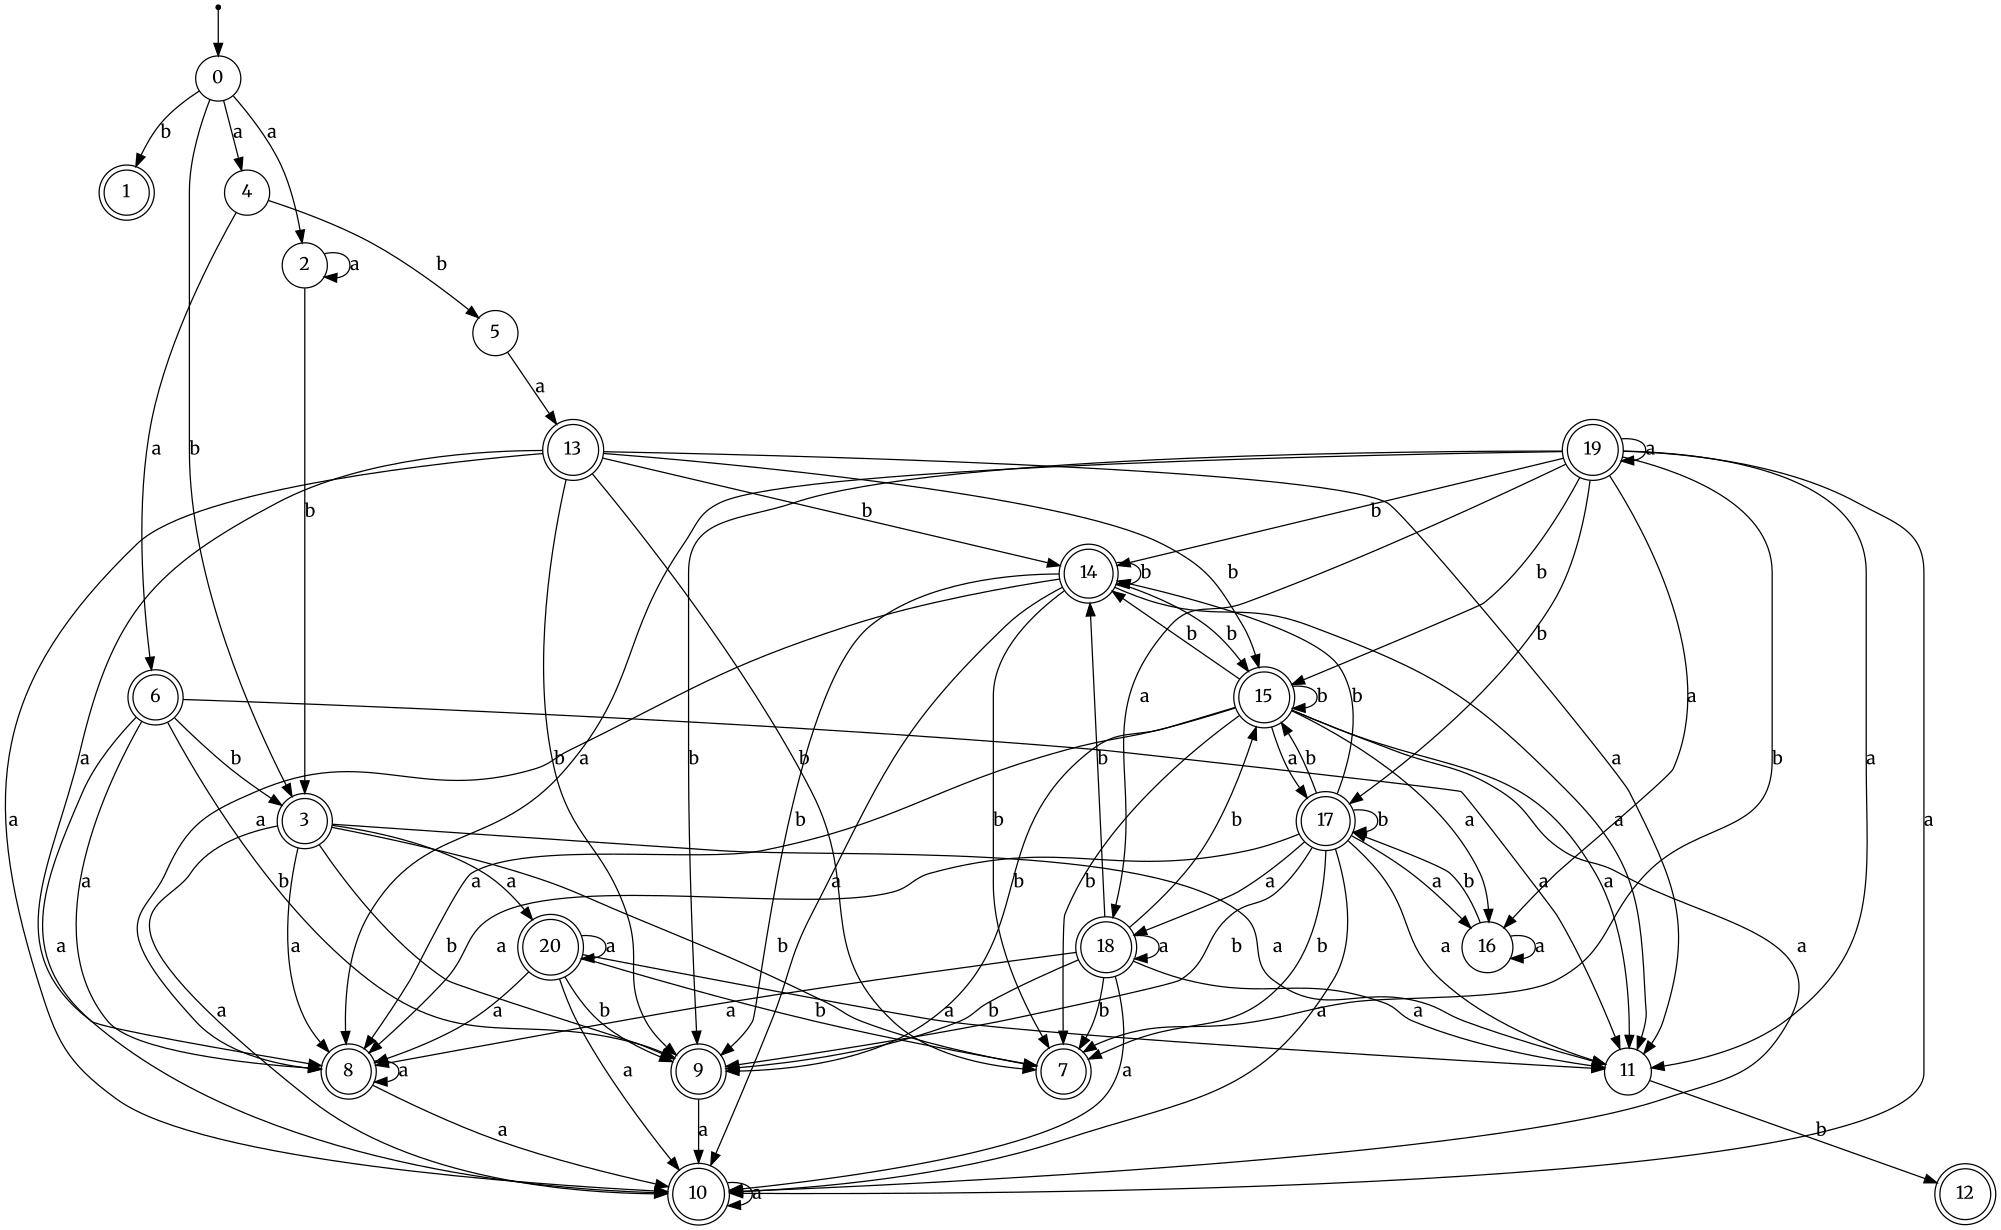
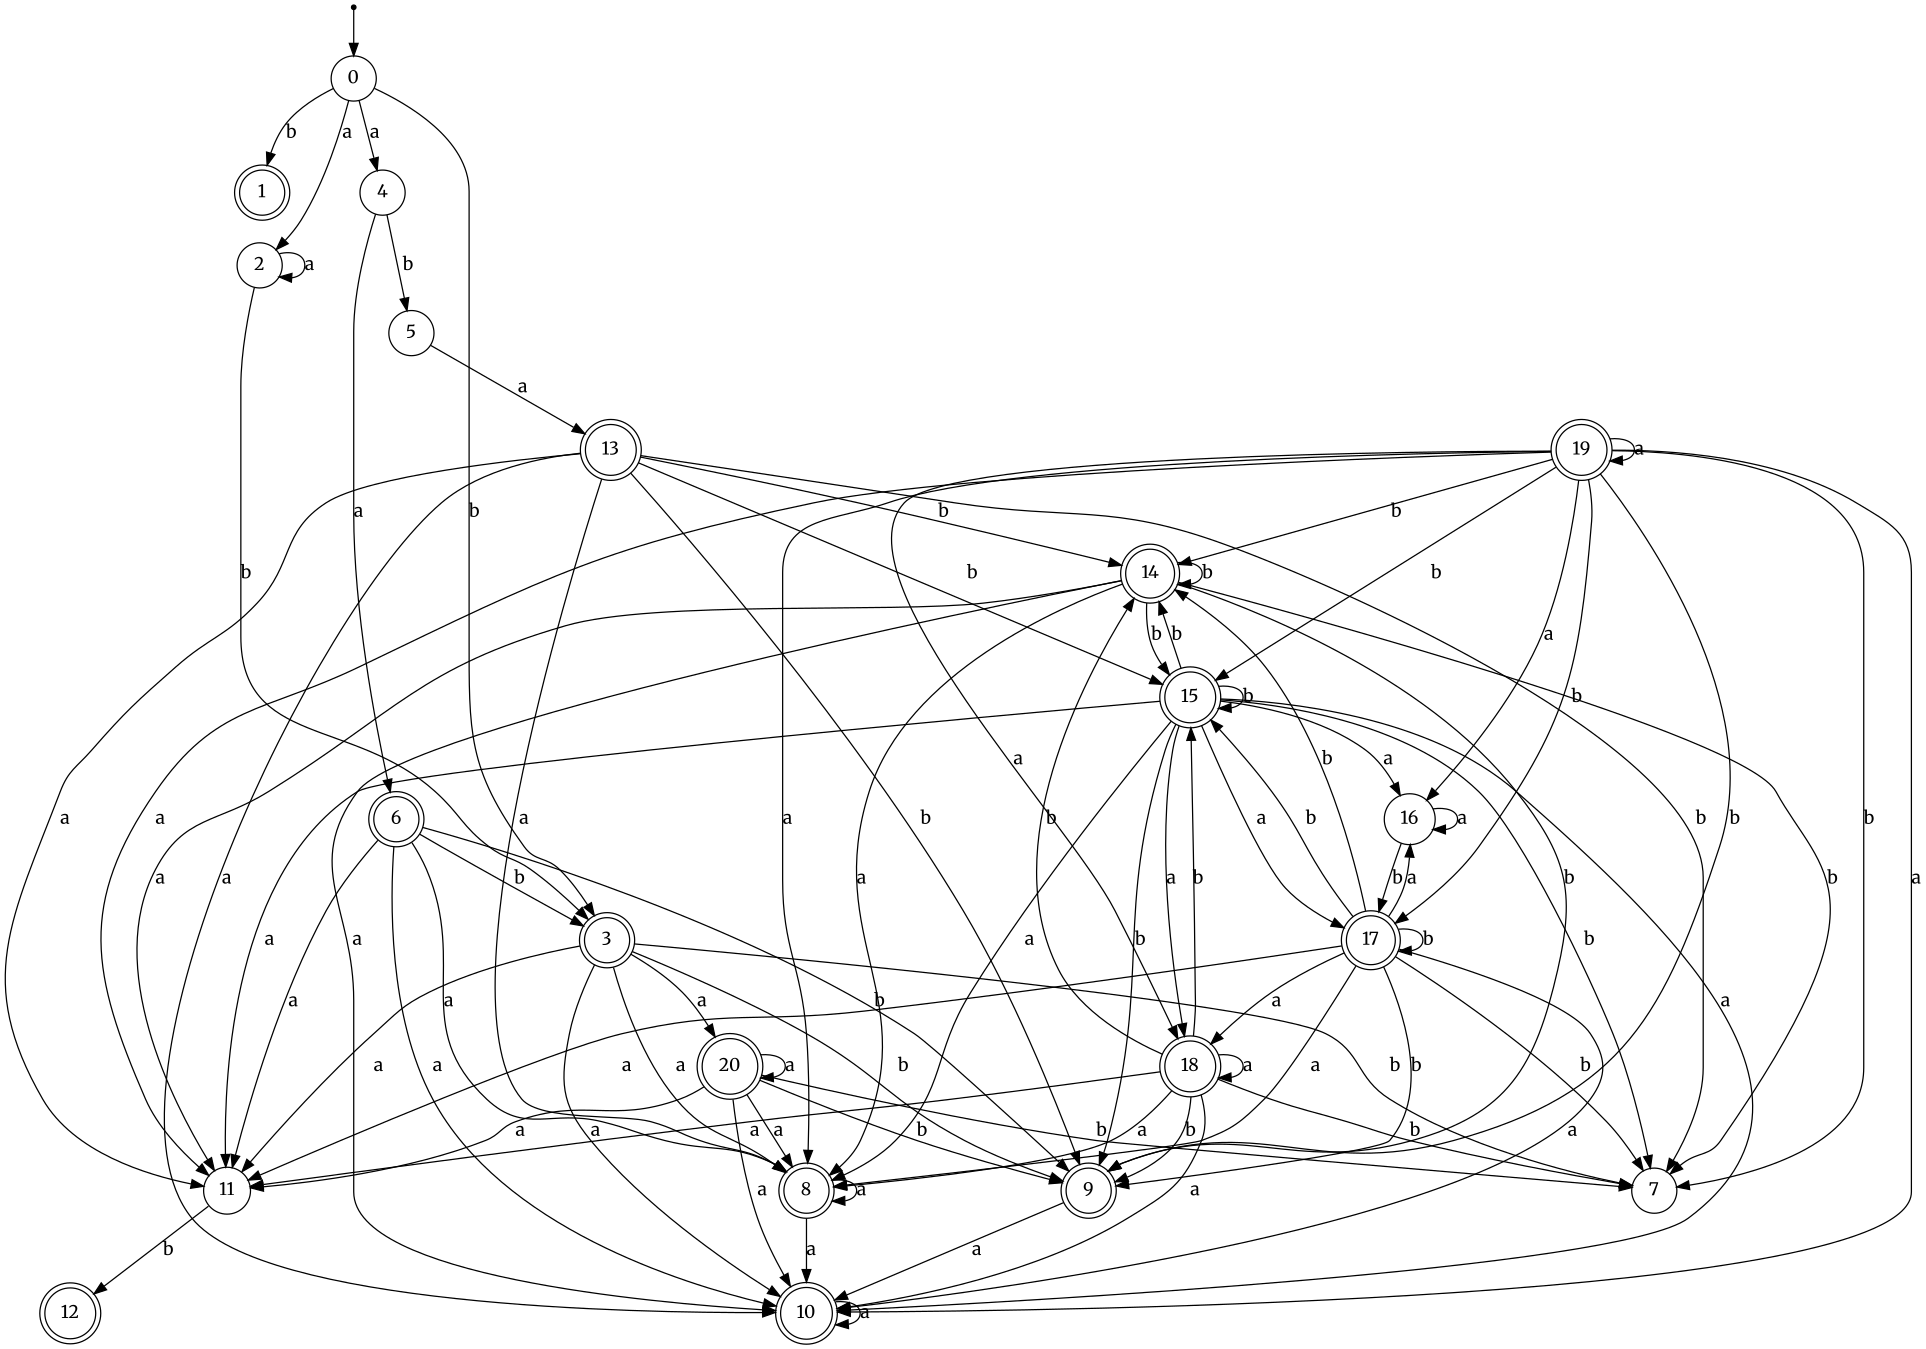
none -> (1166, 875)
(1064, 1072) -> (1654, 1191)
